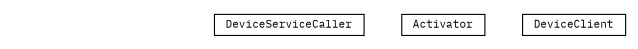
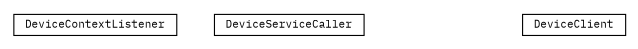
none -> (95, 24)
(443, 24) -> none
